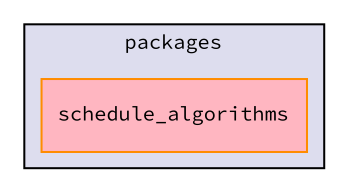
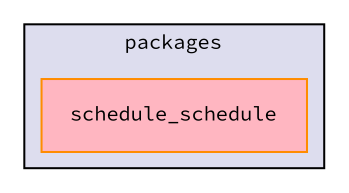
(174, 116) -> (174, 116)
